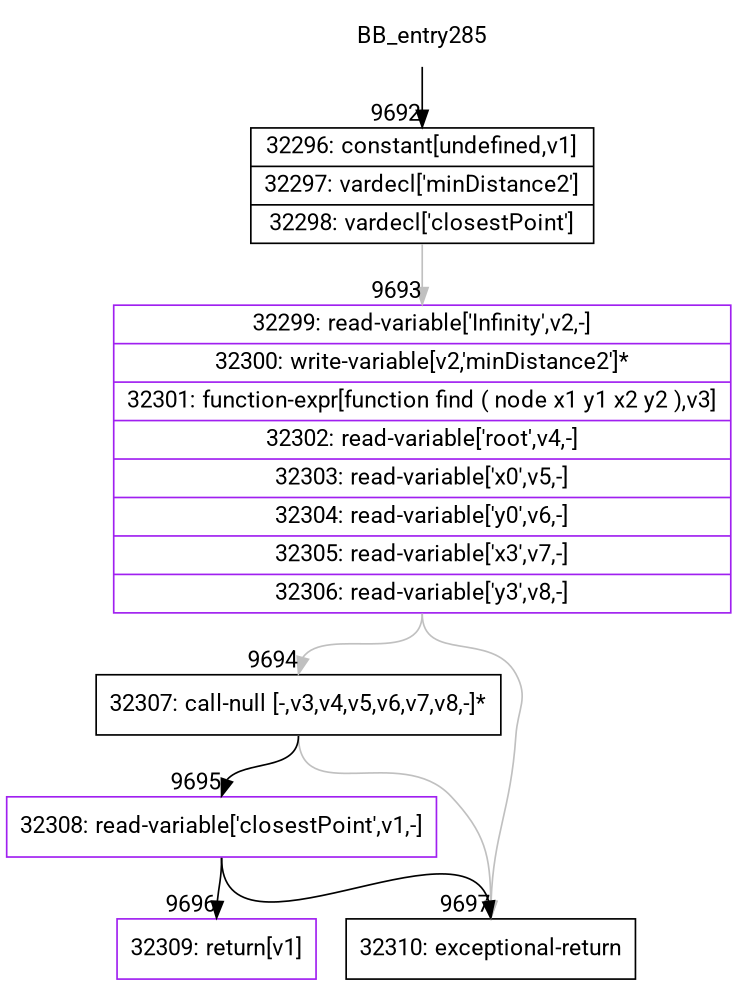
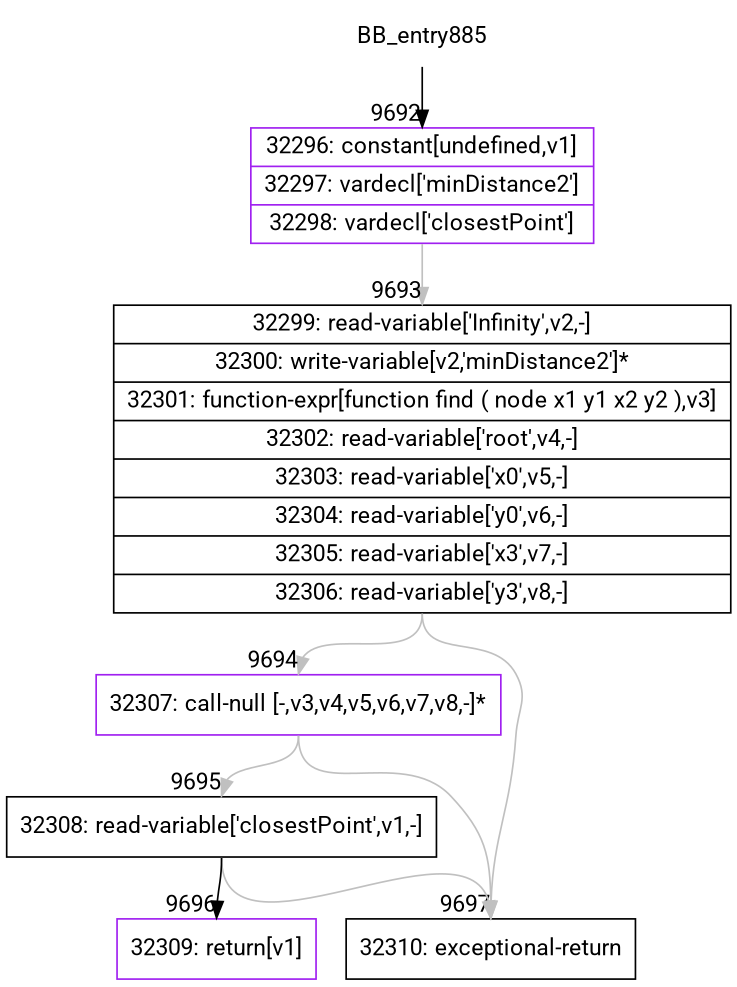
(422, 37) -> (422, 37)
(422, 186) -> (422, 186)
(422, 459) -> (422, 459)
(298, 705) -> (298, 705)
(269, 764) -> (269, 764)
(222, 827) -> (222, 827)
(348, 890) -> (348, 890)
